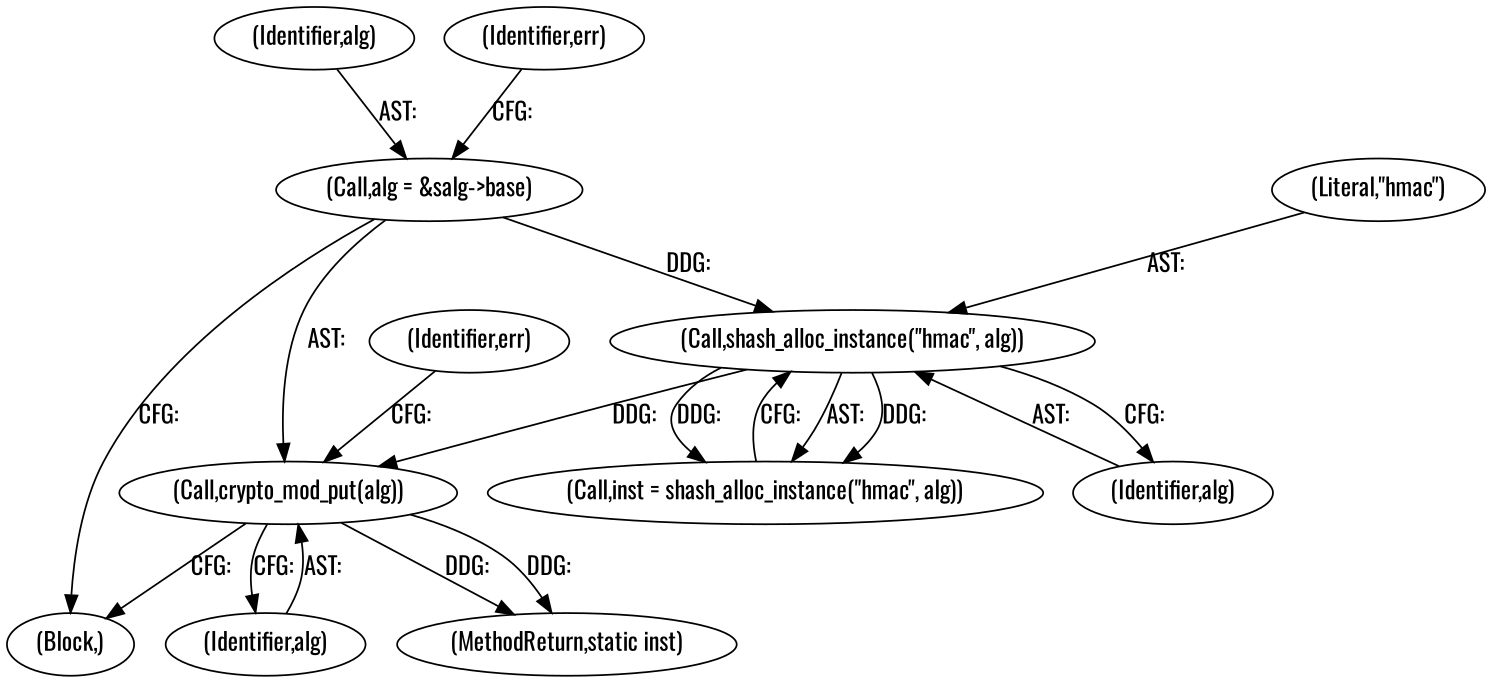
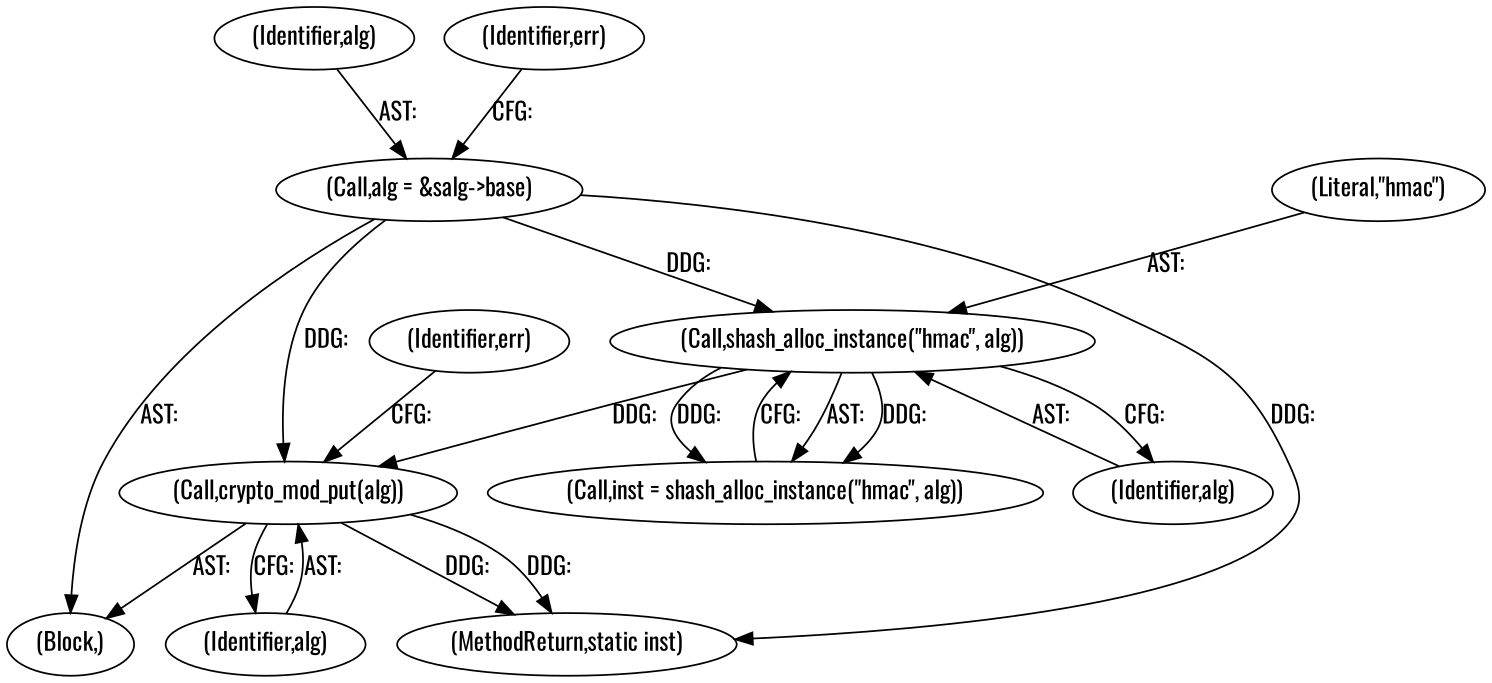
(329, 341) -> (329, 341)
none -> (1245, 393)
(162, 417) -> (162, 417)
(214, 569) -> (214, 569)
